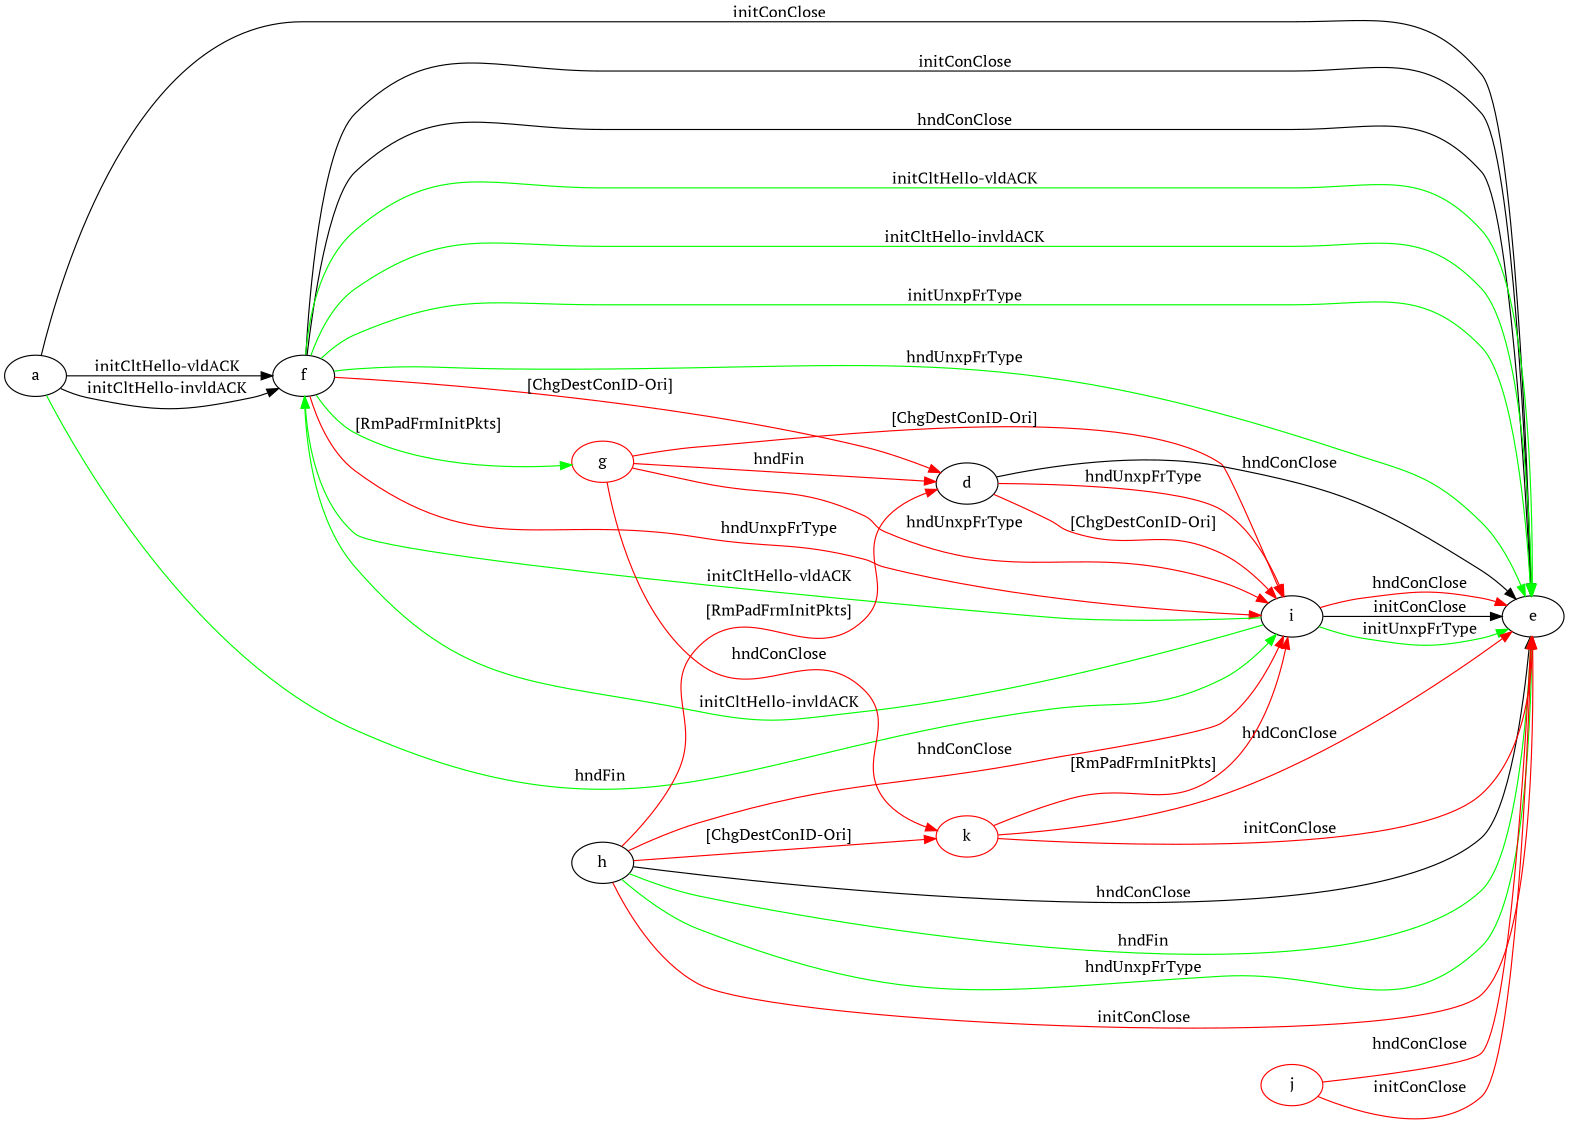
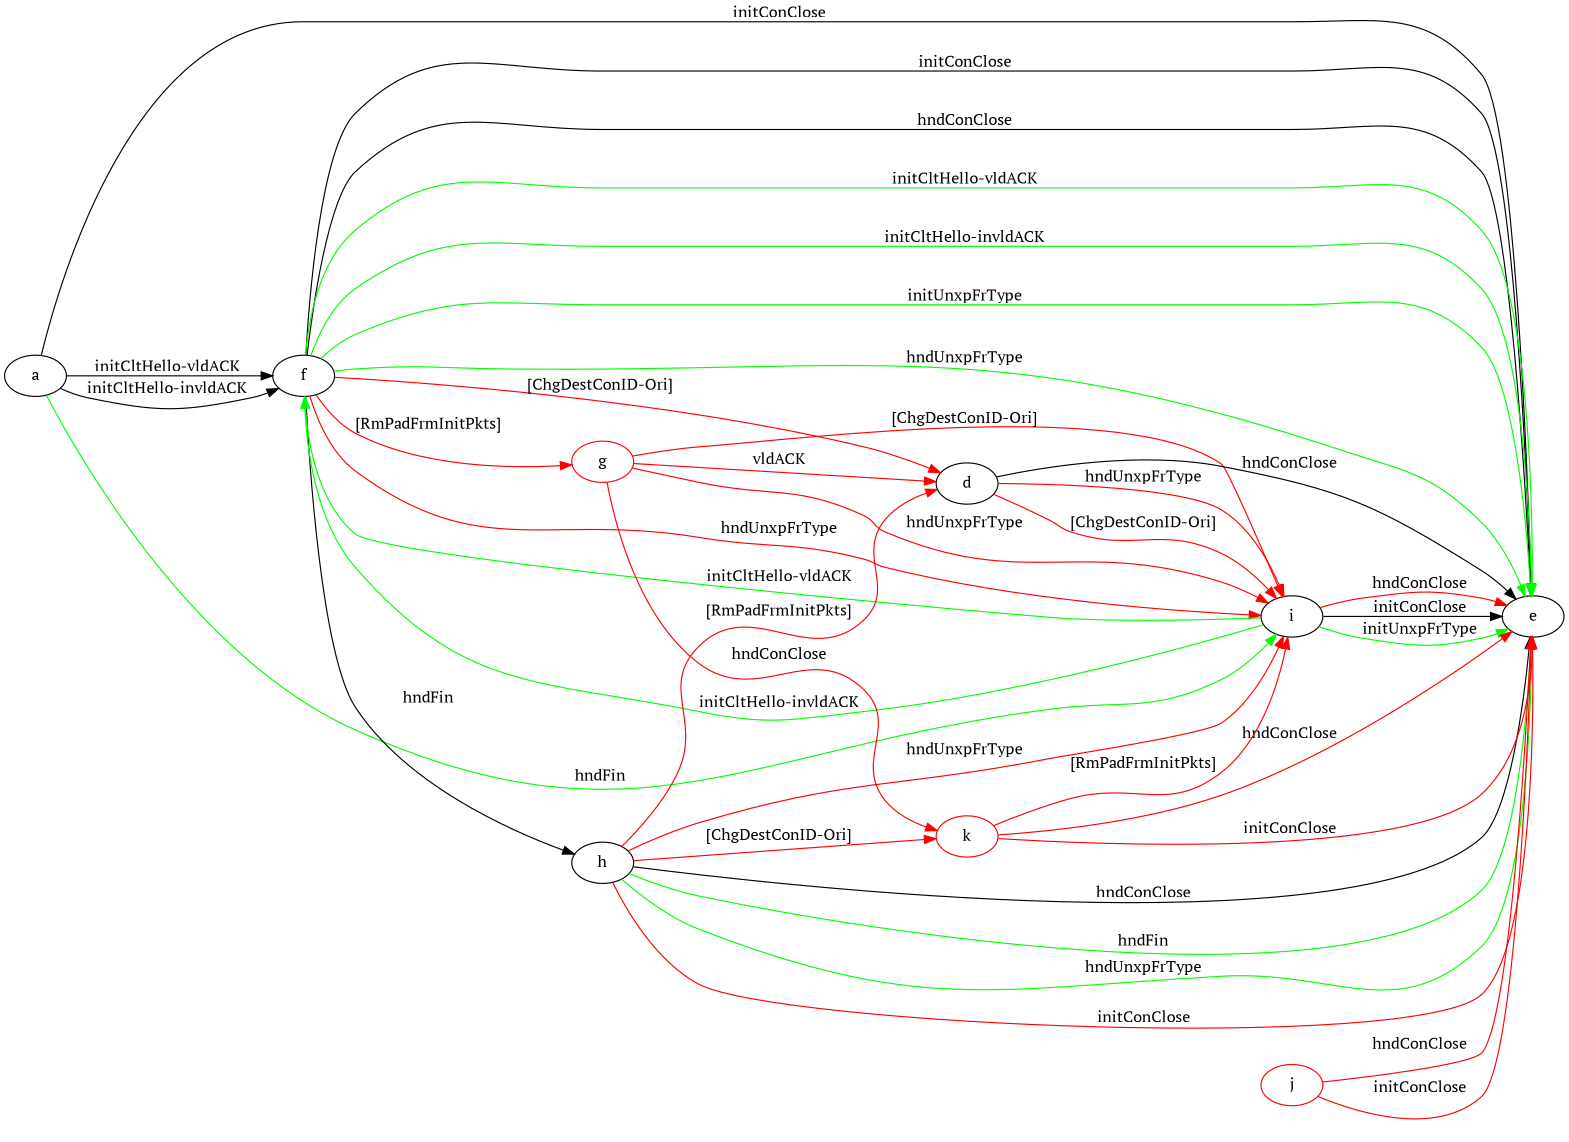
(429, 458) -> (429, 458)
(781, 460) -> (781, 460)
none -> (343, 680)
(967, 750) -> (967, 750)
